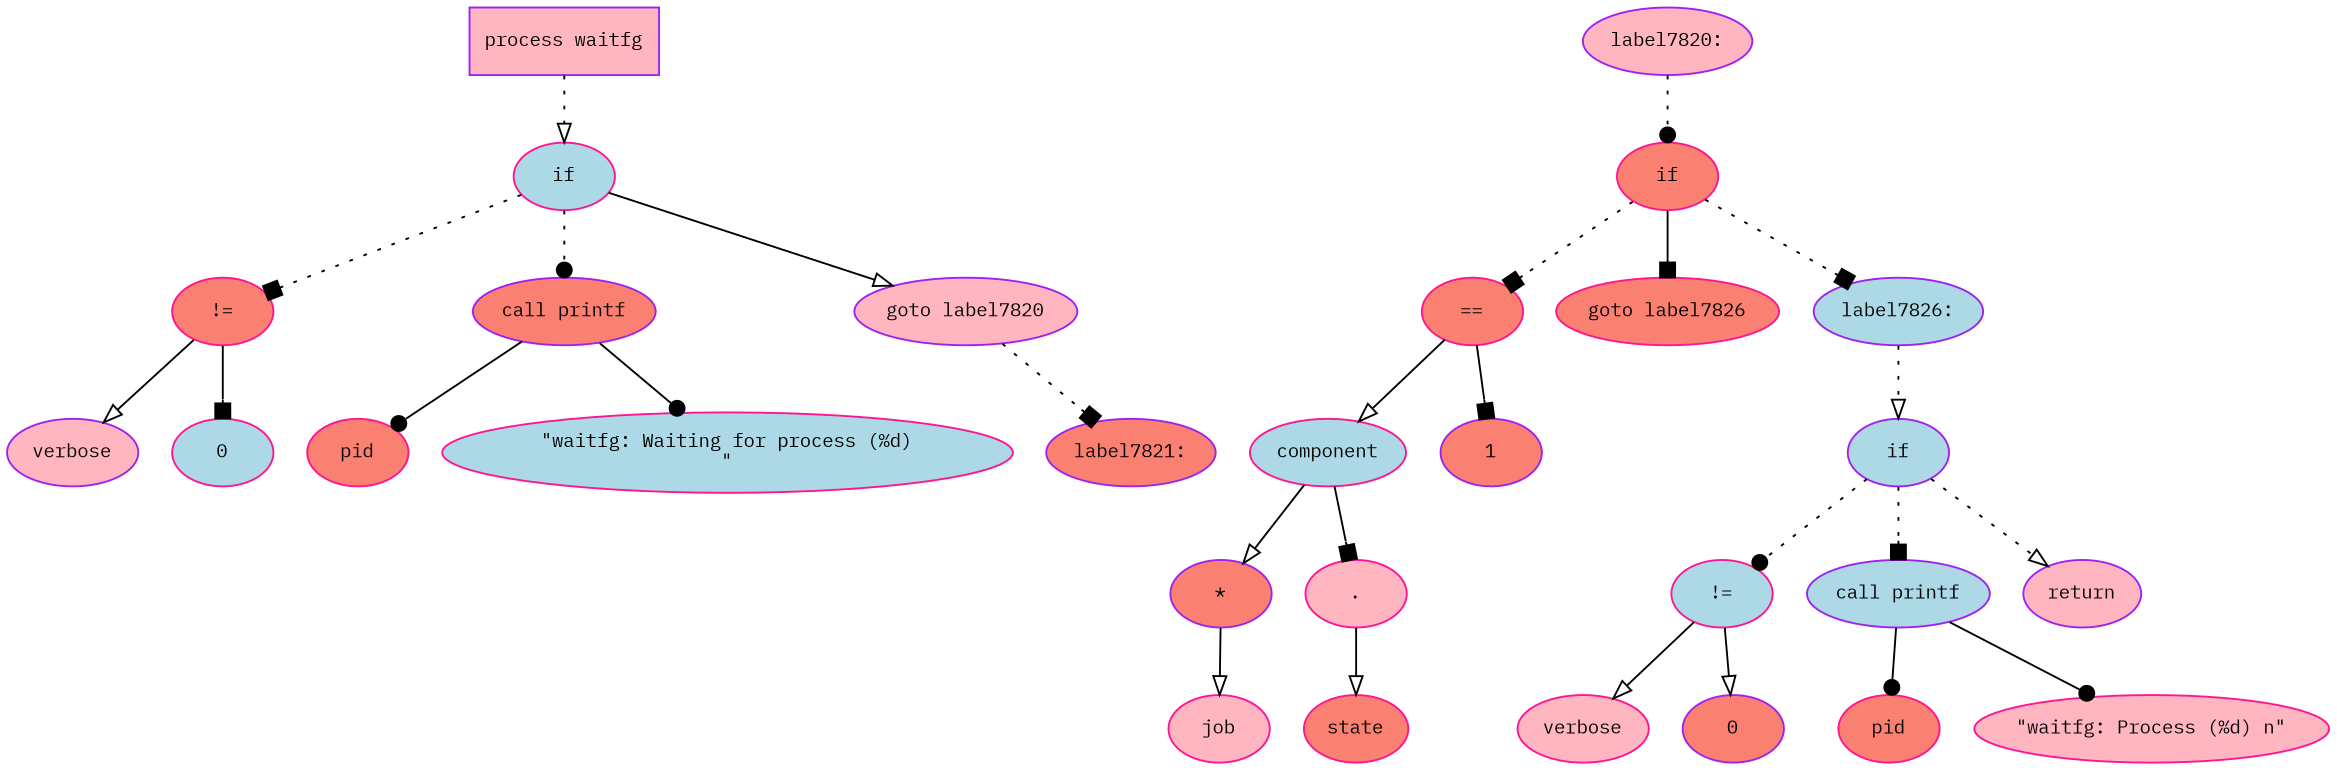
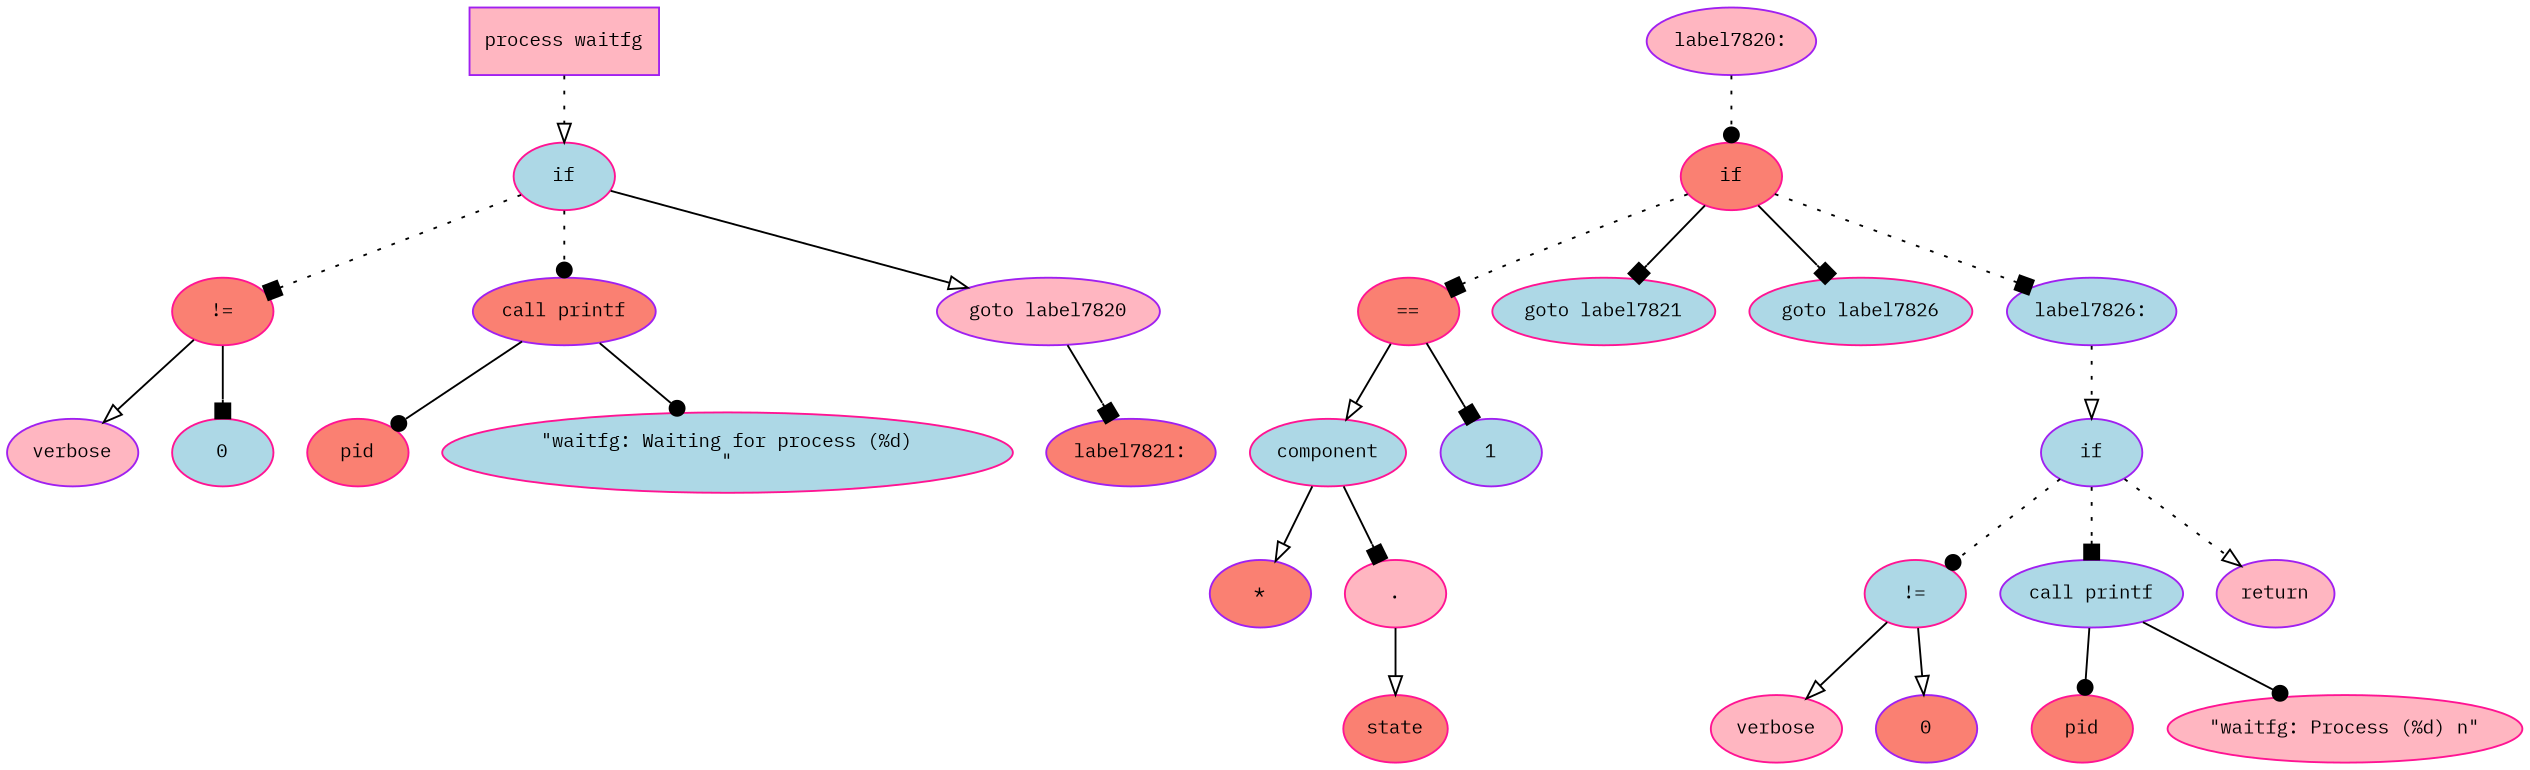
none -> (1604, 311)
(1668, 311) -> (1861, 311)
(1042, 377) -> (1085, 374)
(1491, 453) -> (1491, 453)
(1219, 729) -> none
